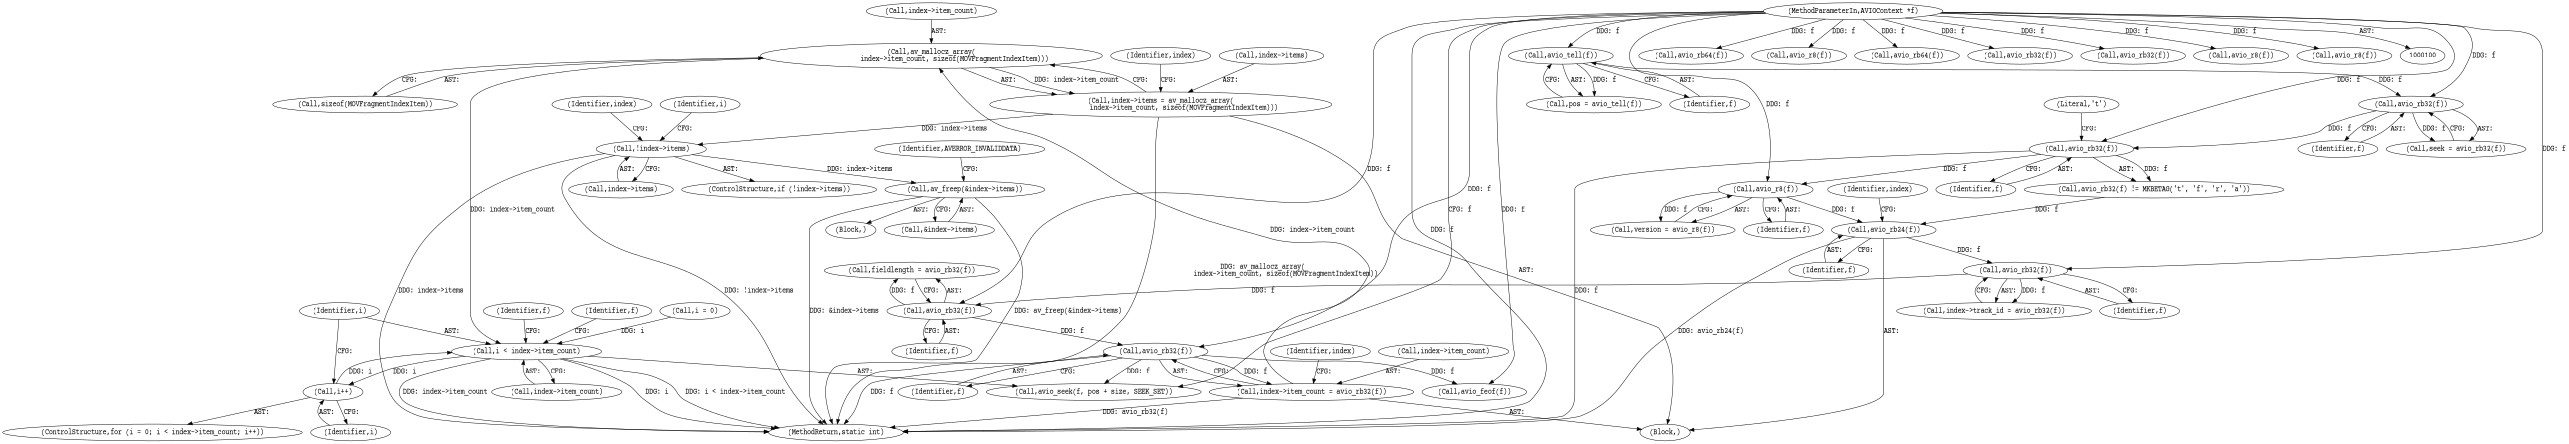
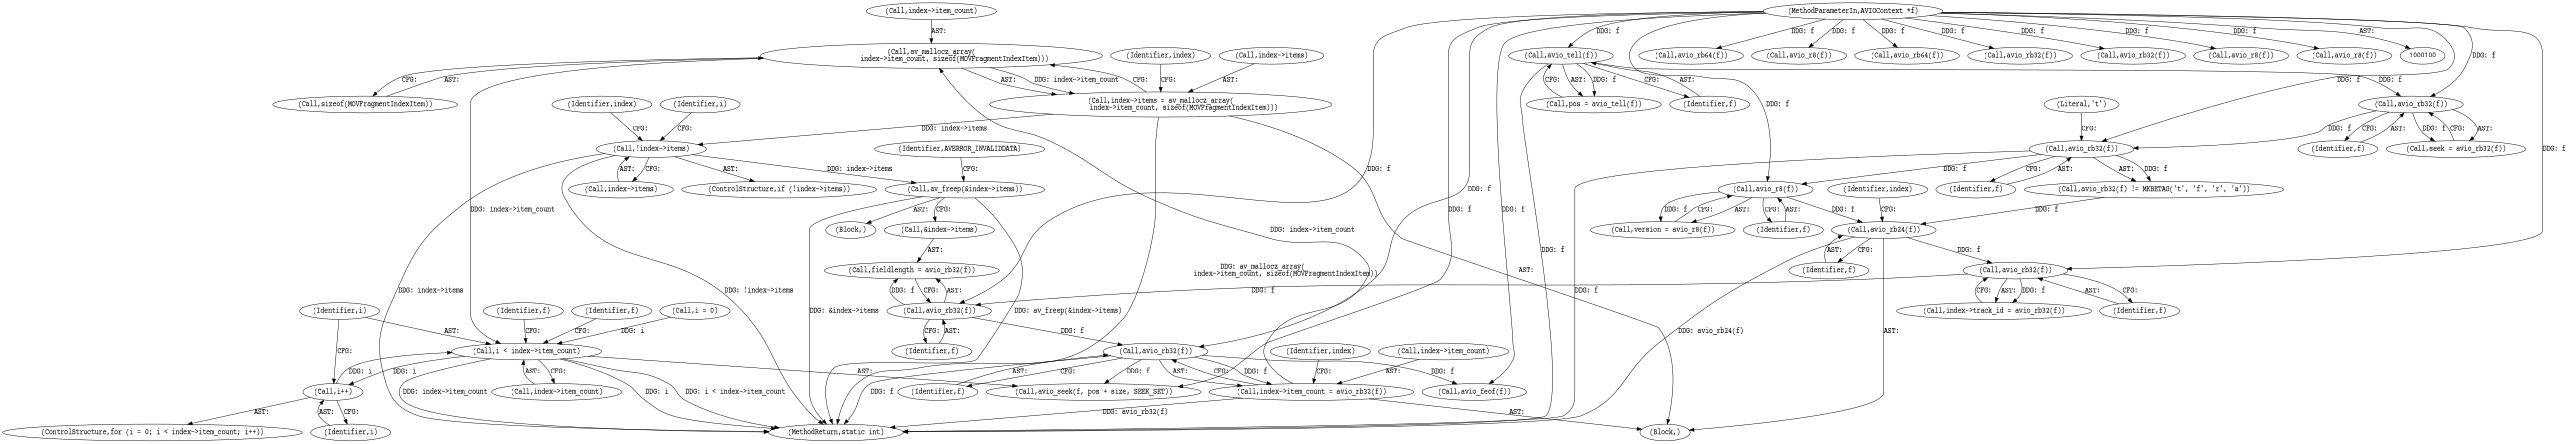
(1460, 210) -> (1460, 210)
(956, 213) -> (927, 248)
(1533, 334) -> (1550, 402)
